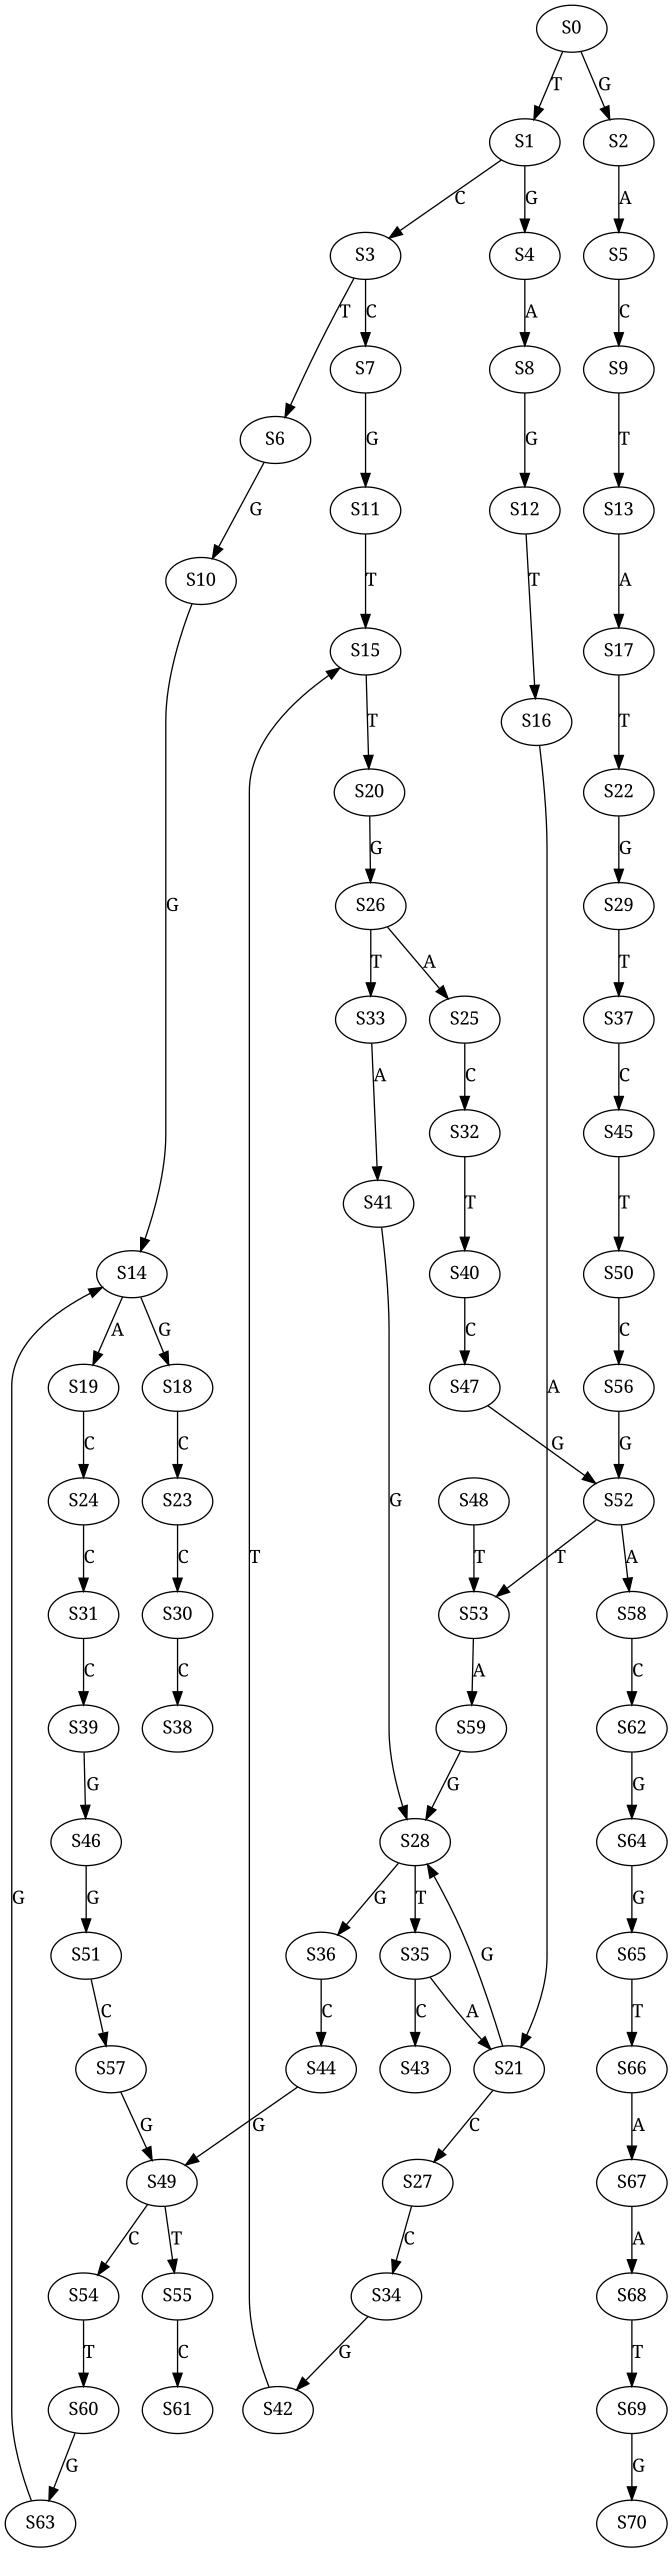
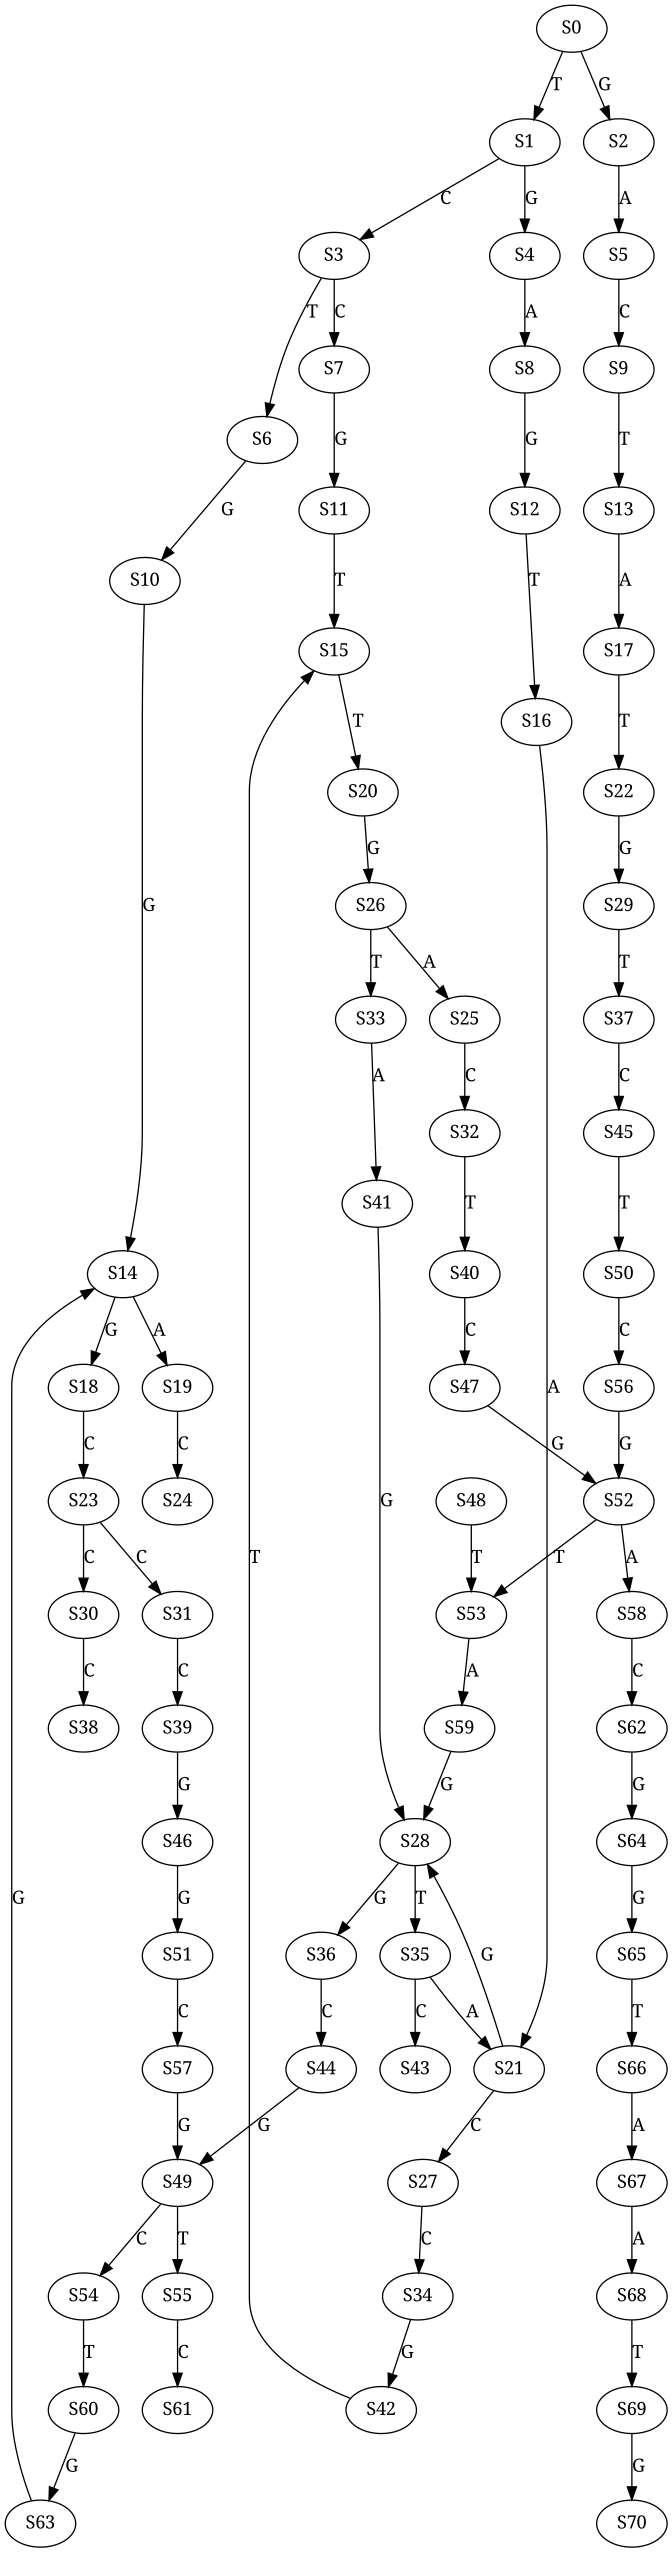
(84, 1552) -> (126, 1553)
